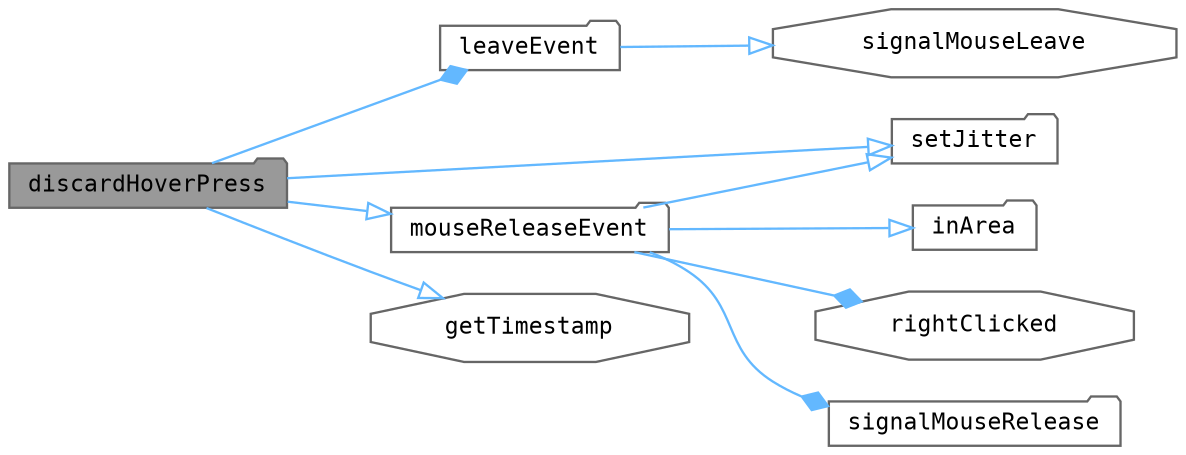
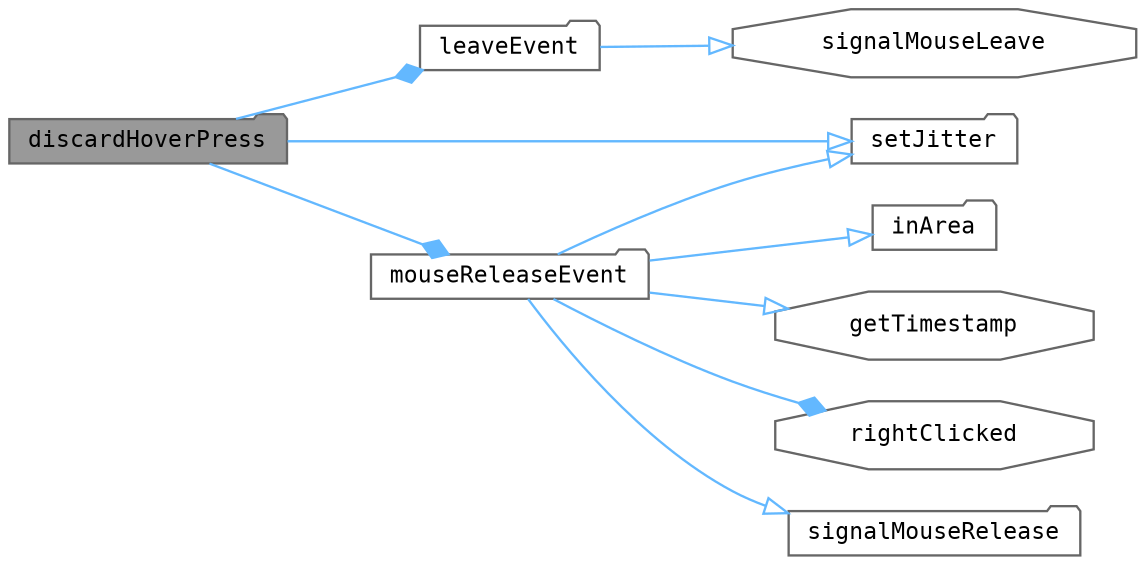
(327, 206) -> (316, 204)
(313, 250) -> (707, 299)
(728, 322) -> (634, 418)
